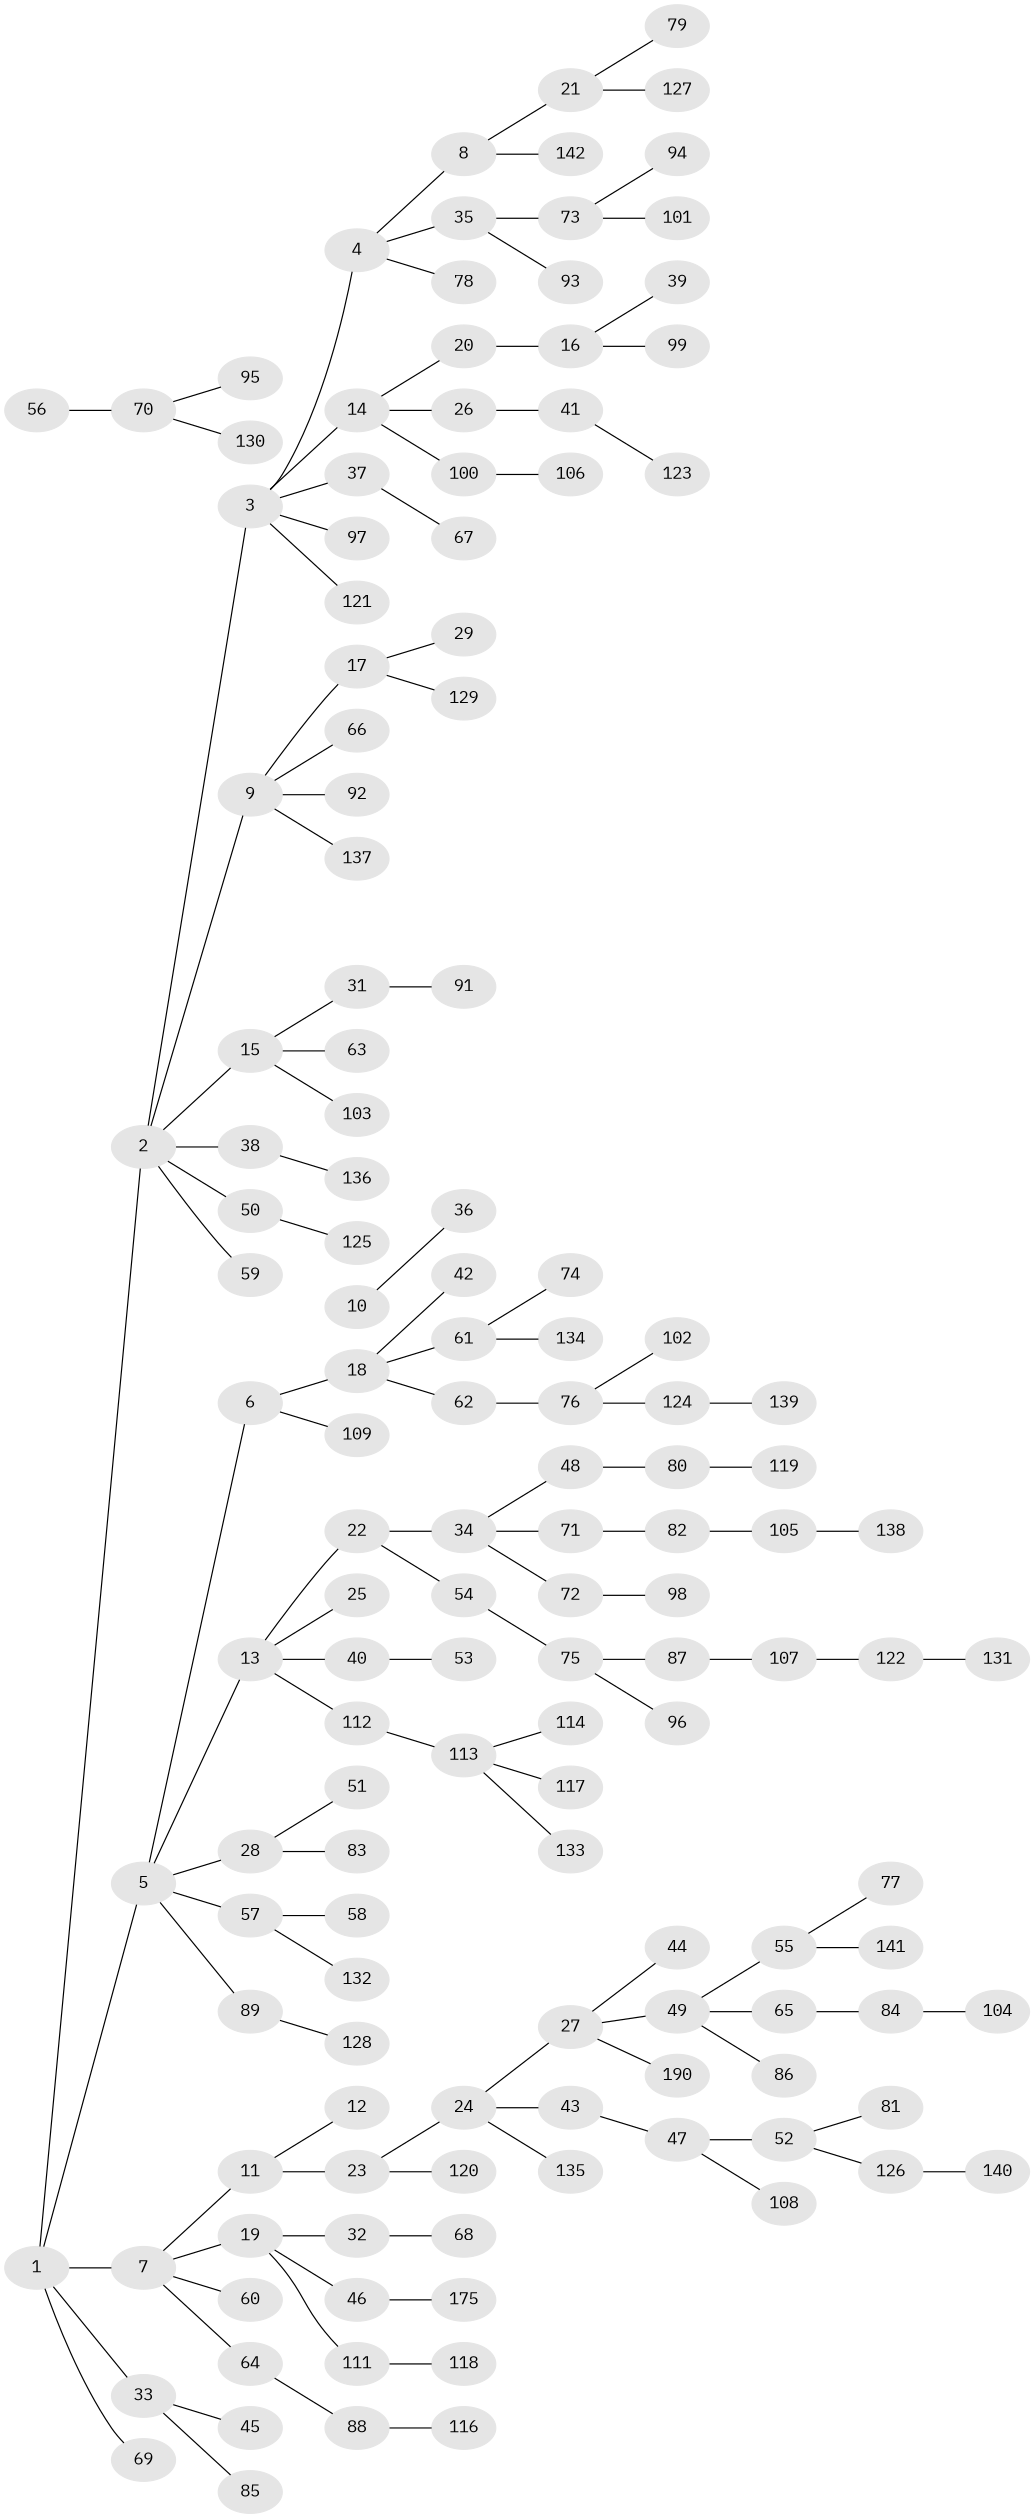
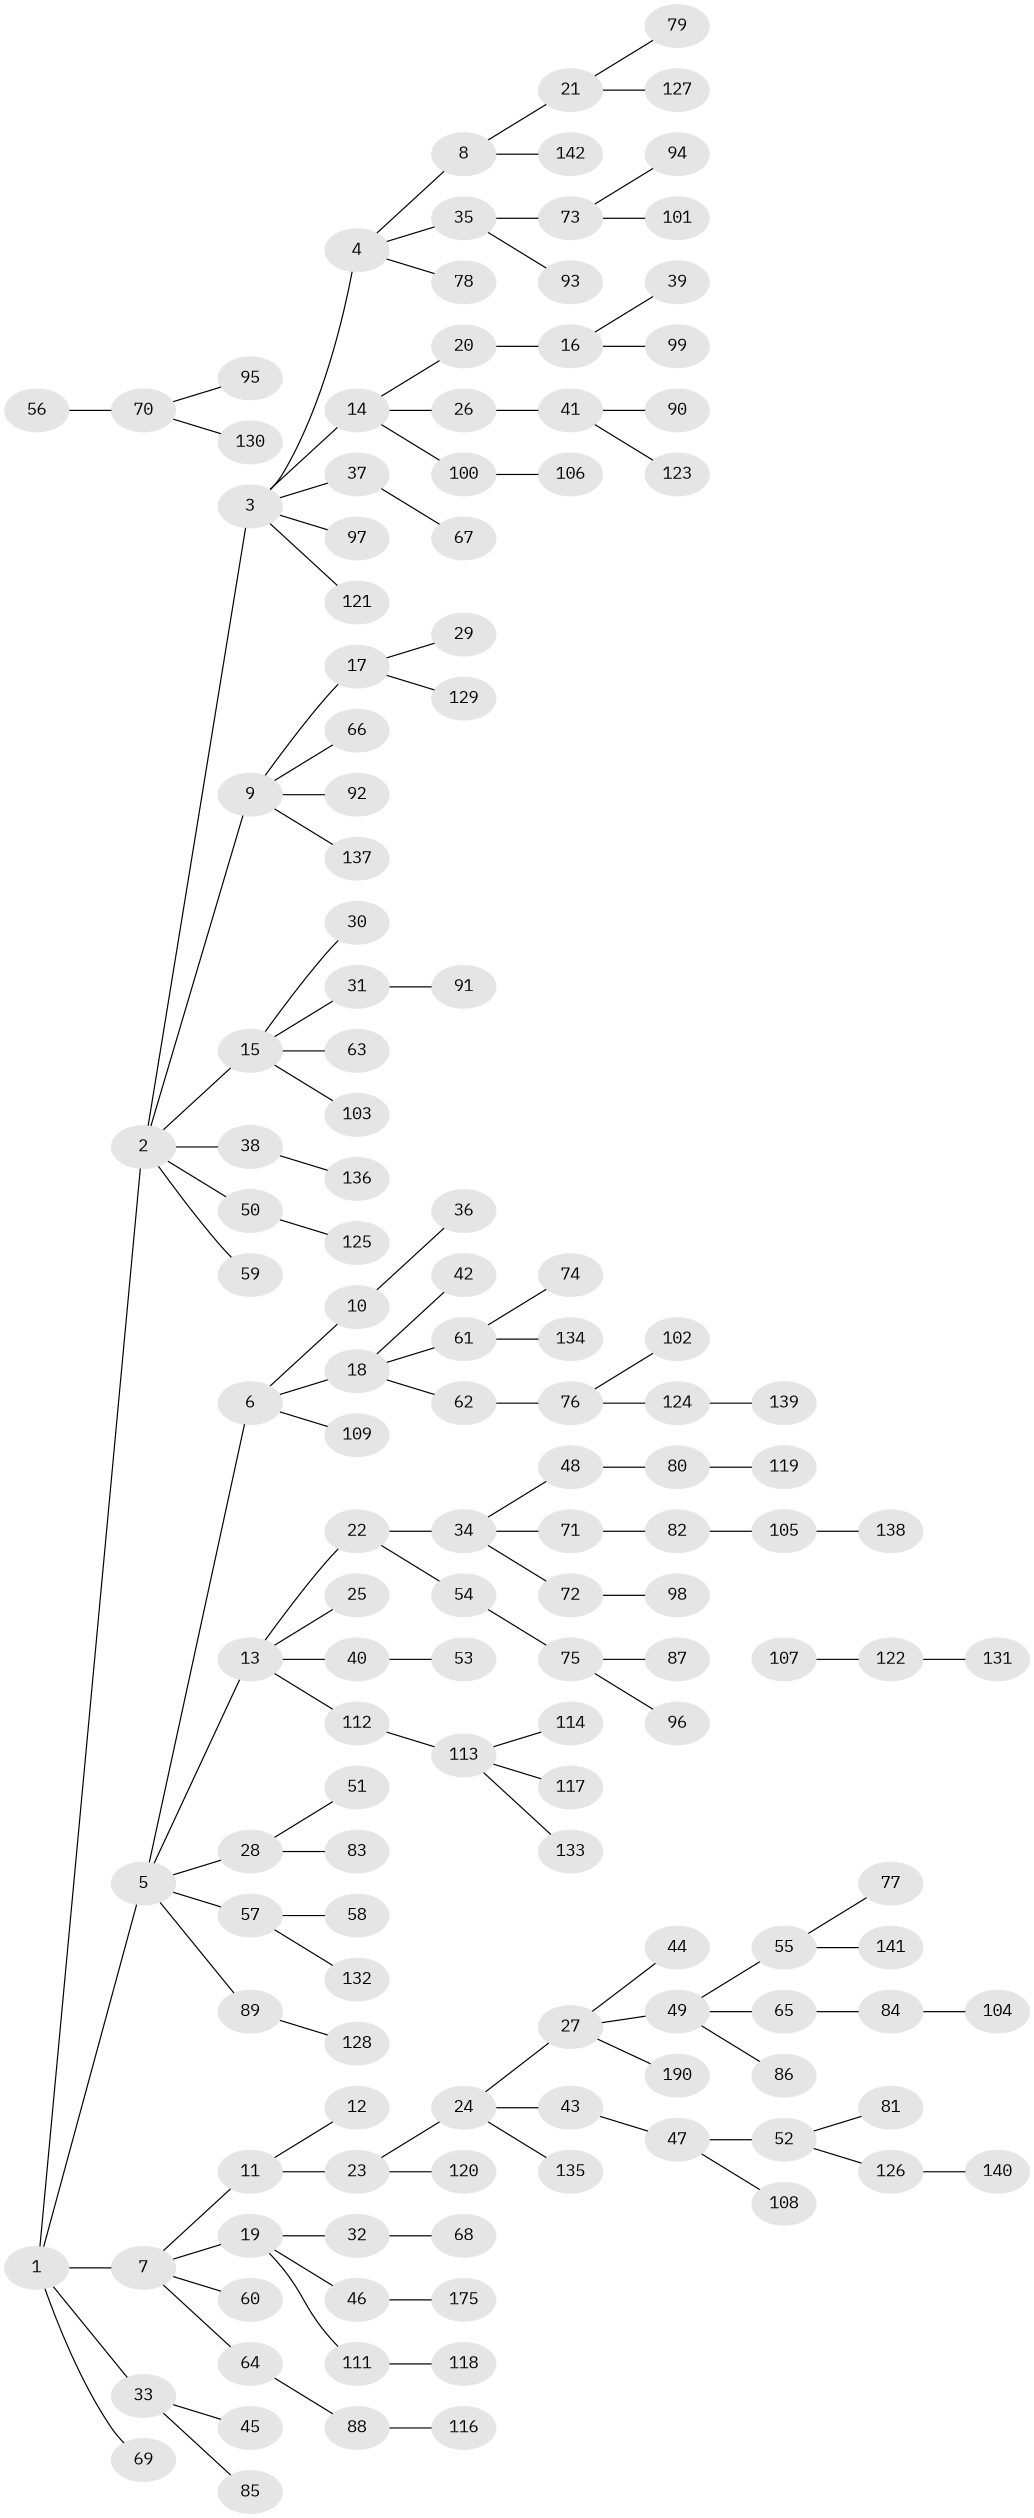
none -> (677, 410)
none -> (357, 923)
none -> (304, 1355)
(731, 1659) -> none
